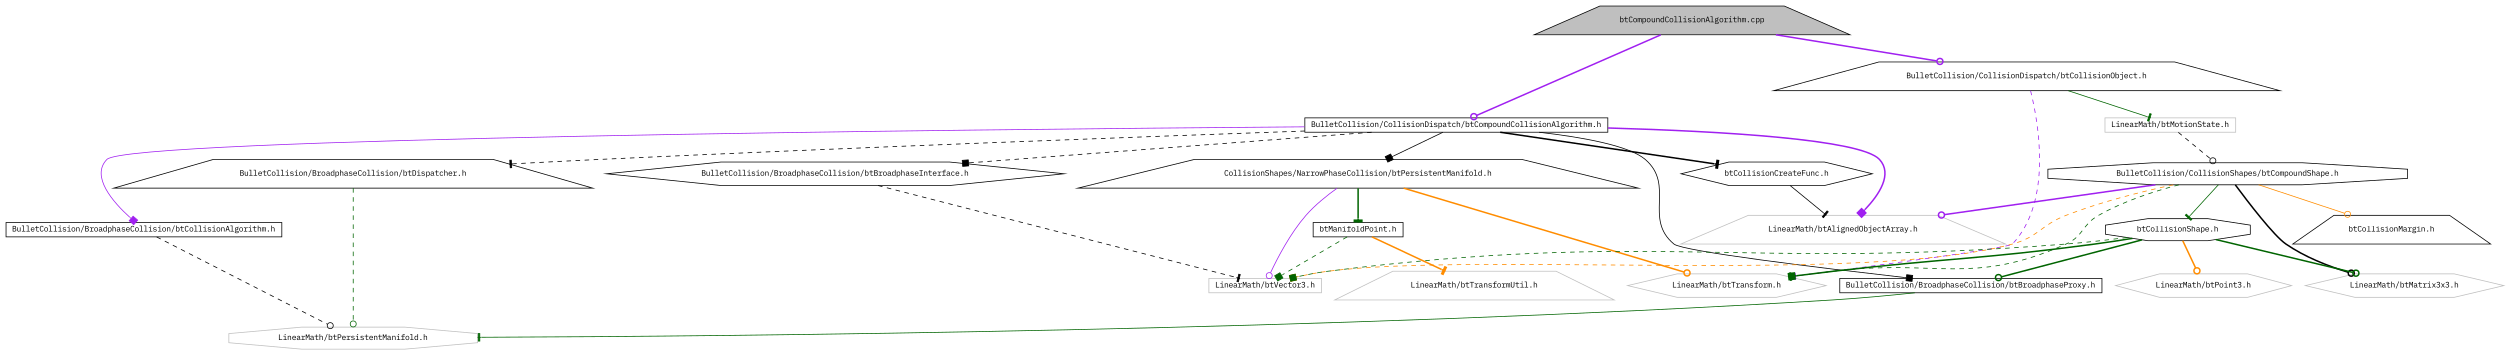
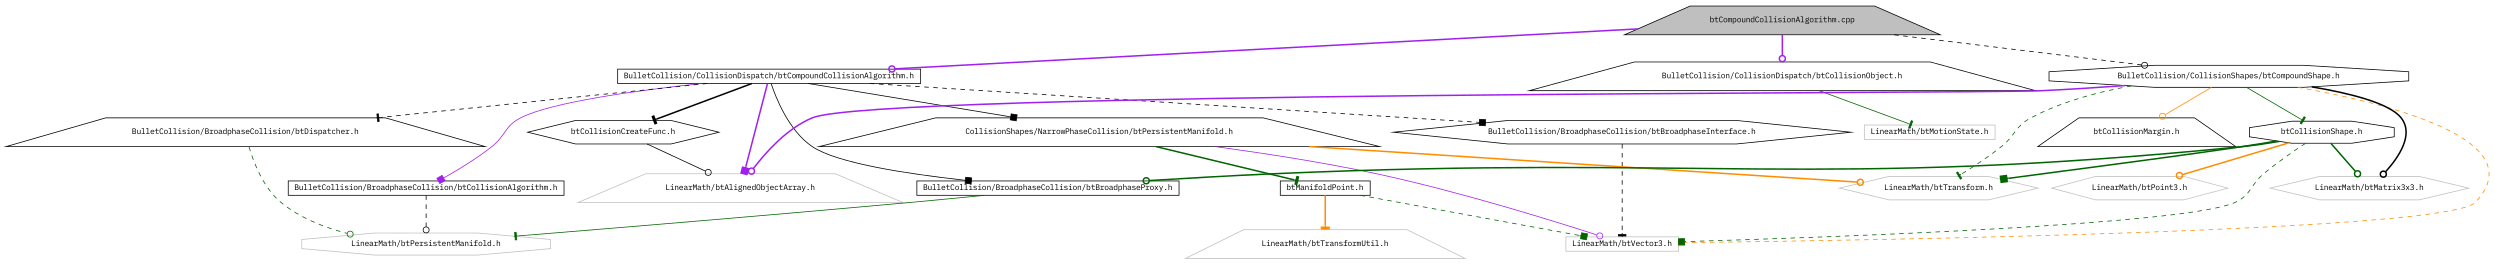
(2194, 146) -> (2018, 50)
(1807, 199) -> (676, 158)
(2018, 237) -> none
